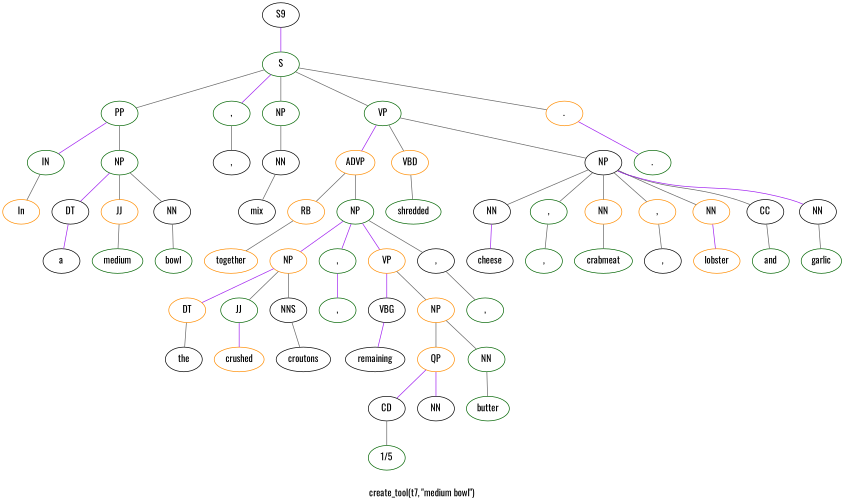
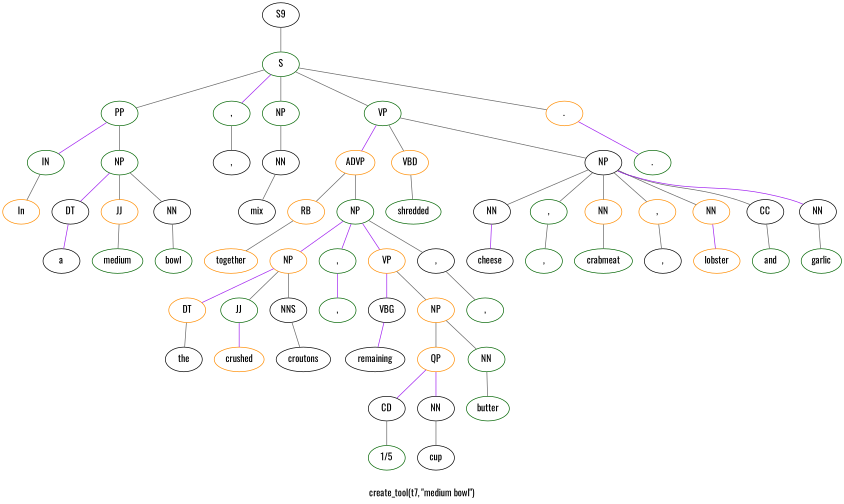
(281, 40) -> (281, 40)
none -> (436, 458)
